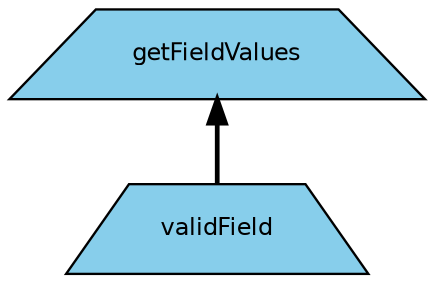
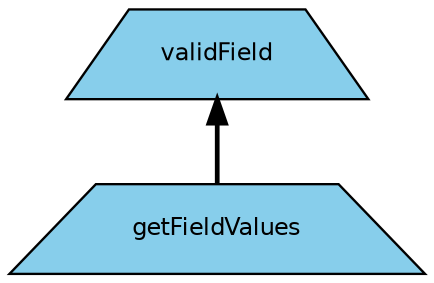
(217, 153) -> (217, 153)
